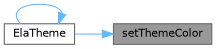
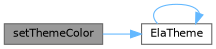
(89, 34) -> (117, 34)
